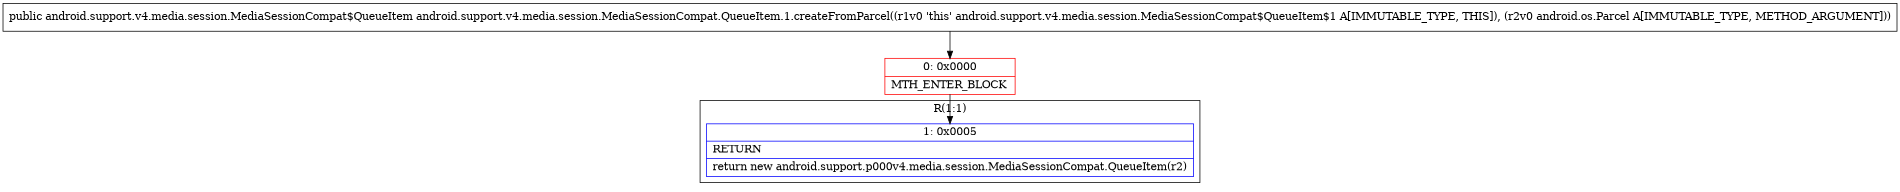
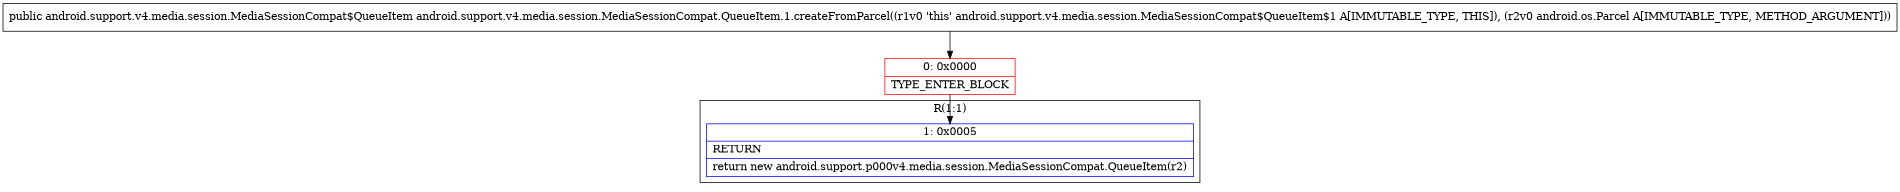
(949, 85) -> (950, 85)
